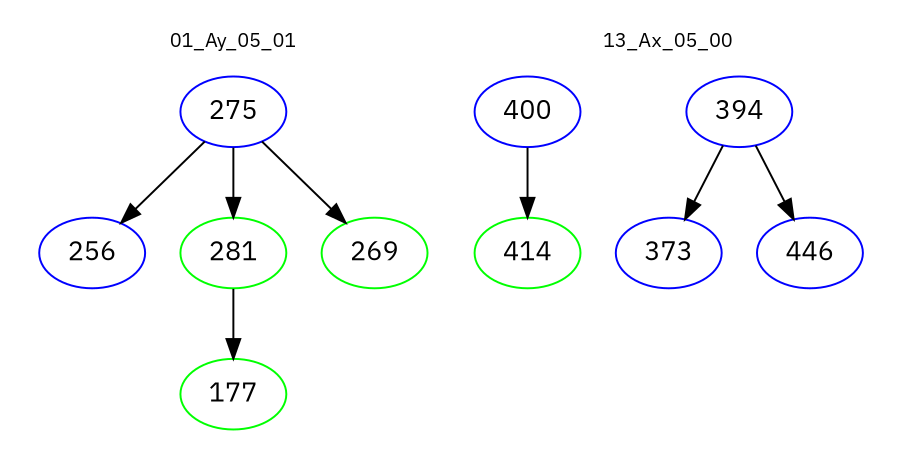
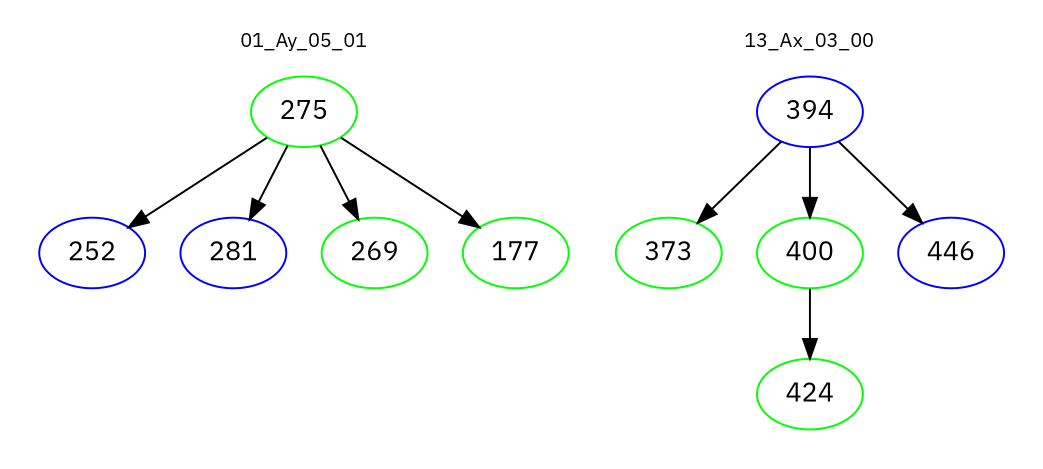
(669, 42) -> (810, 42)
(233, 112) -> (304, 112)
(528, 112) -> (810, 253)
none -> (810, 173)
(92, 253) -> (92, 253)
(233, 253) -> (233, 253)
(528, 253) -> (810, 394)
(669, 253) -> (669, 253)
(233, 314) -> (402, 177)
